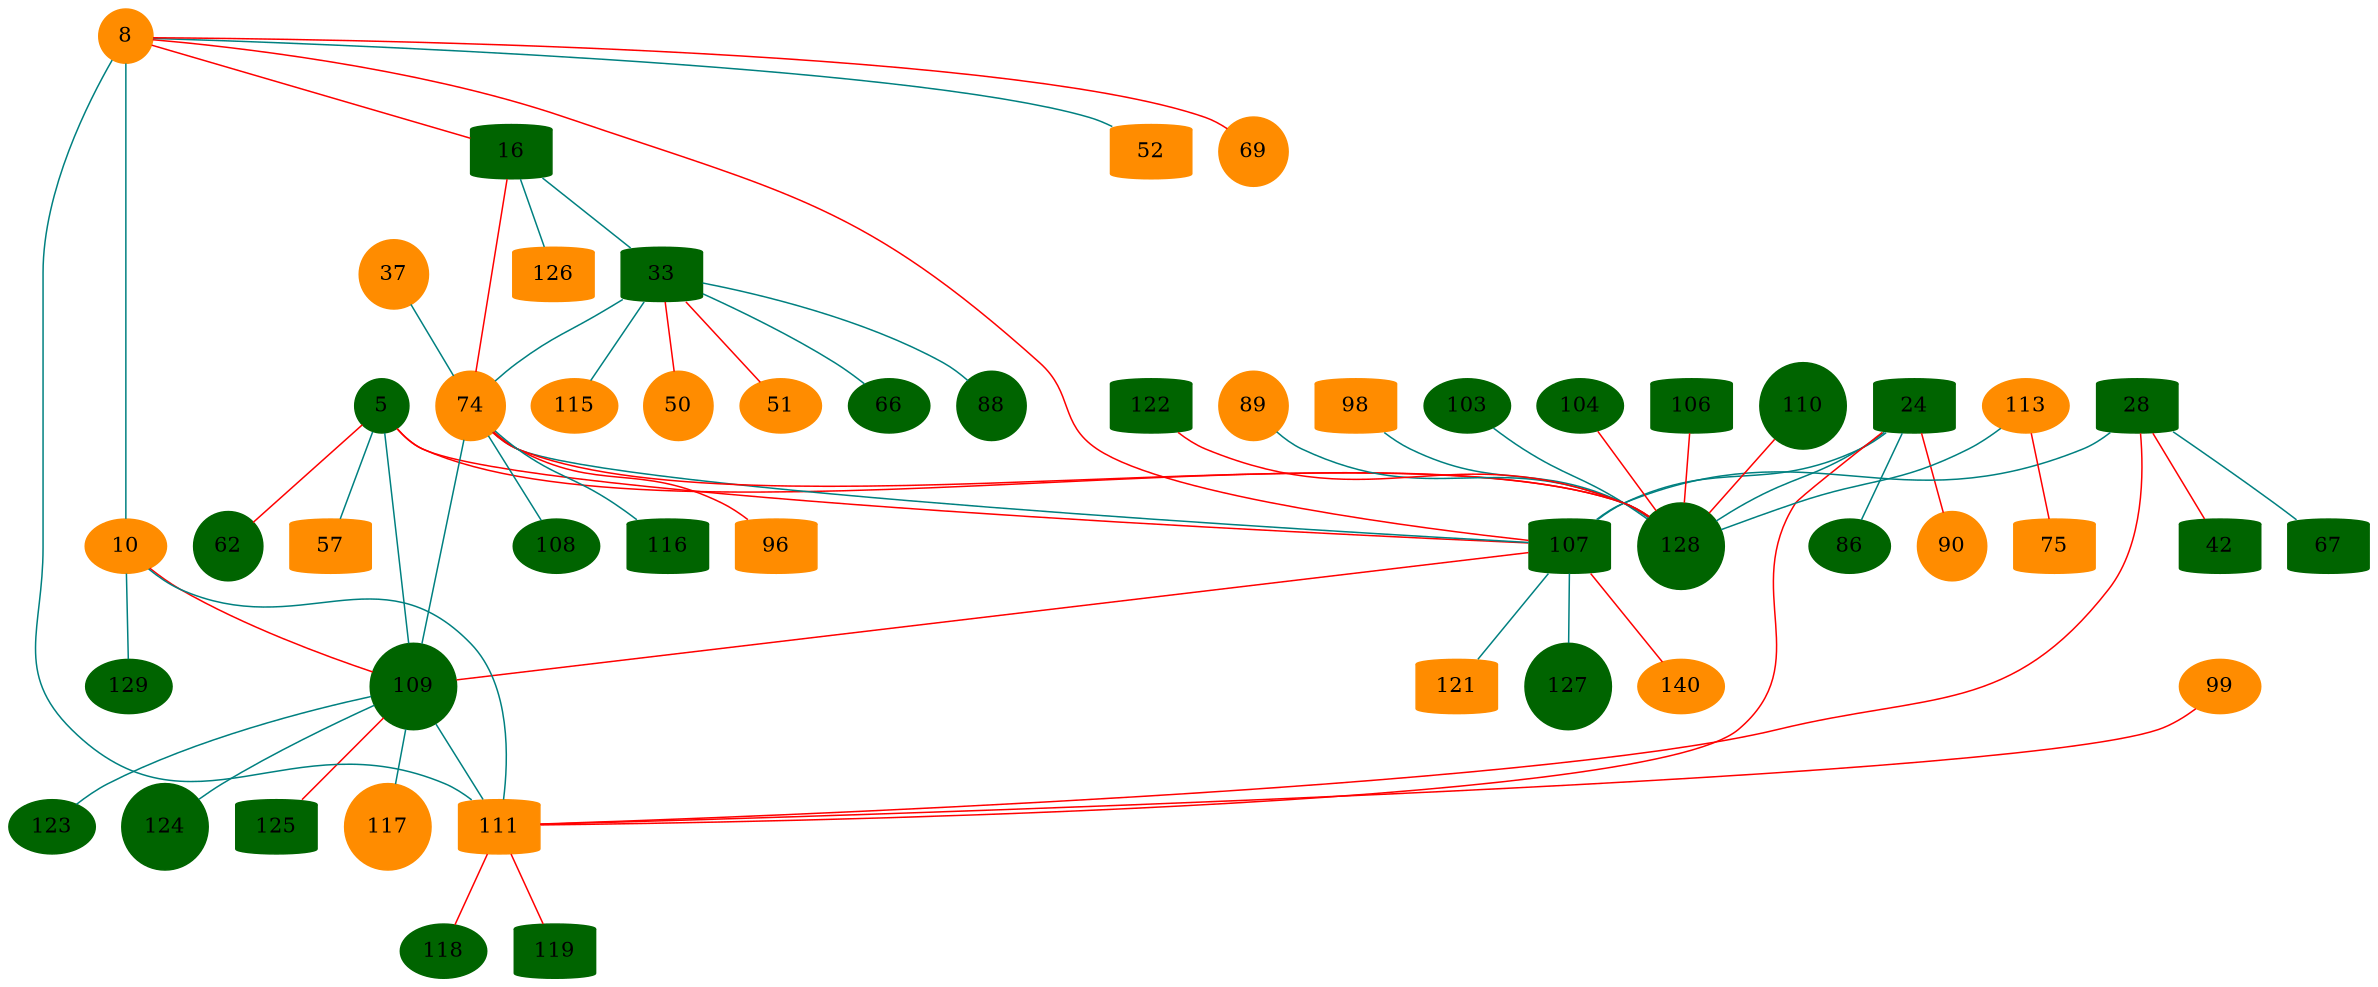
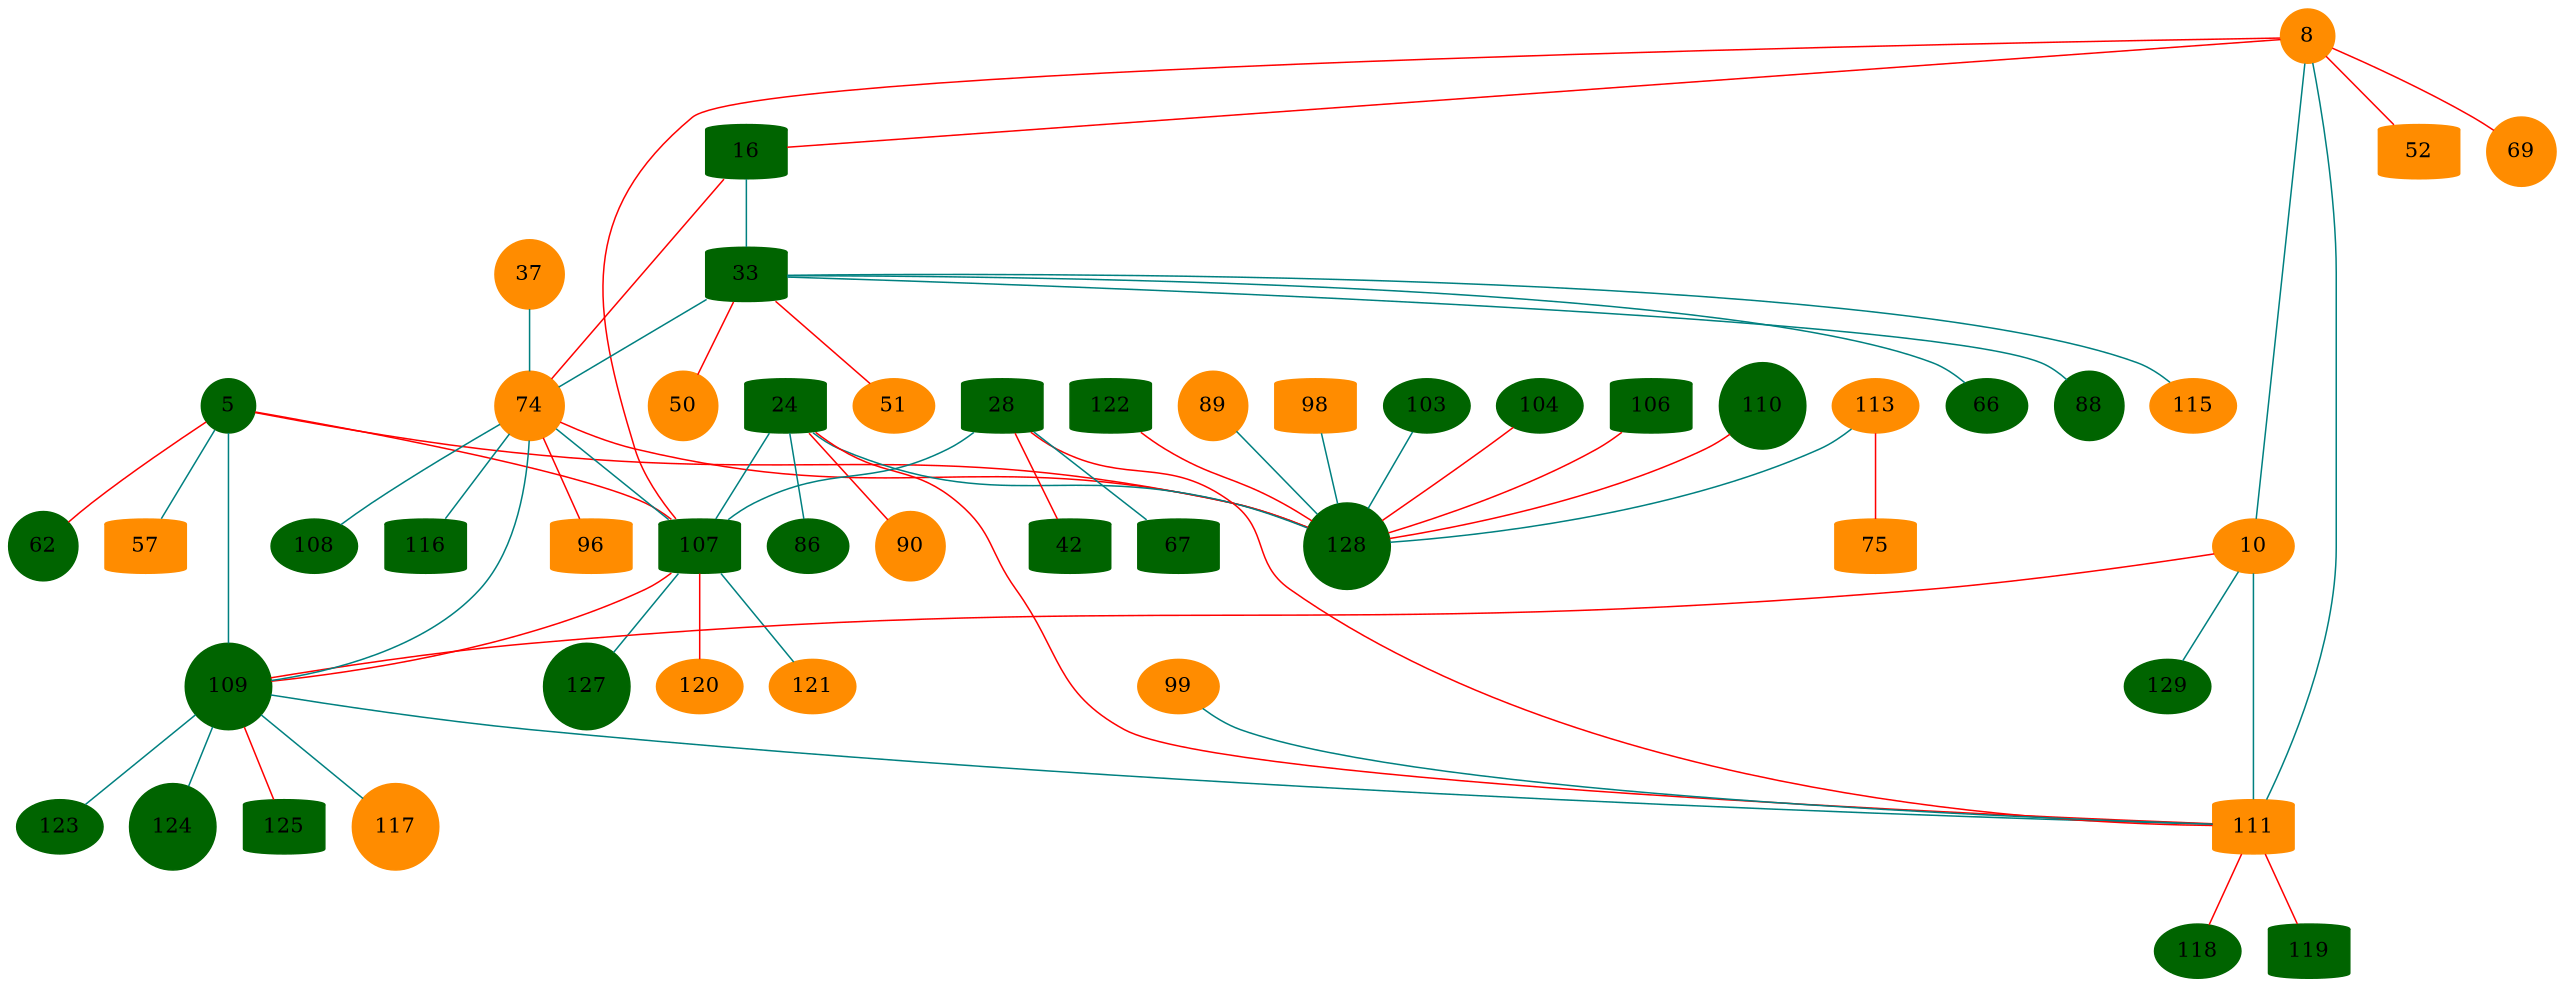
(635, 62) -> (2360, 91)
(553, 274) -> none
(1457, 687) -> (813, 687)
(1681, 687) -> (700, 687)
(1580, 784) -> (1702, 797)
